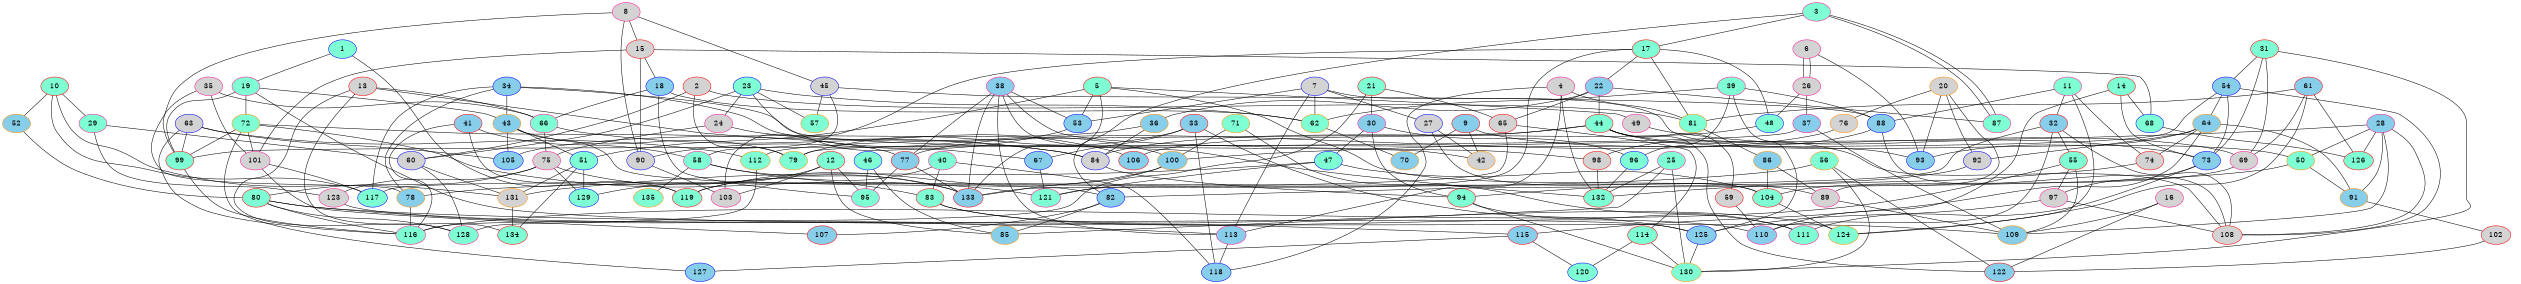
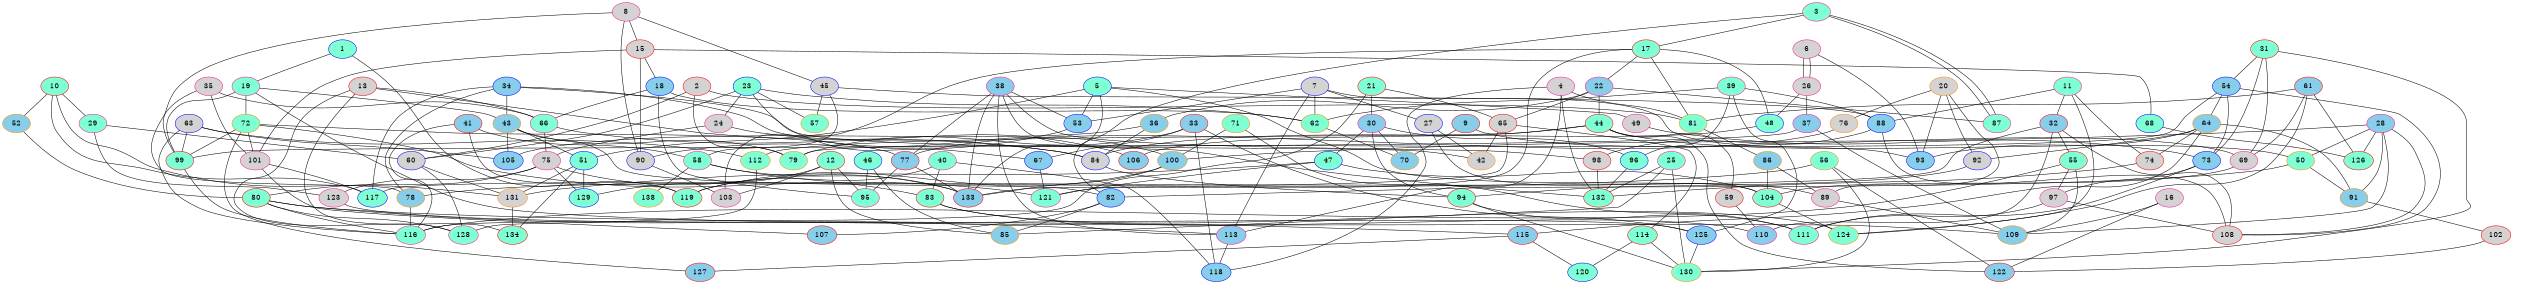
(1097, 86) -> (1097, 86)
(2121, 86) -> none
none -> (1388, 142)
(1474, 142) -> (1492, 142)
(1953, 175) -> none
(648, 198) -> (648, 198)
(1853, 216) -> (1929, 216)
(700, 272) -> (700, 272)
